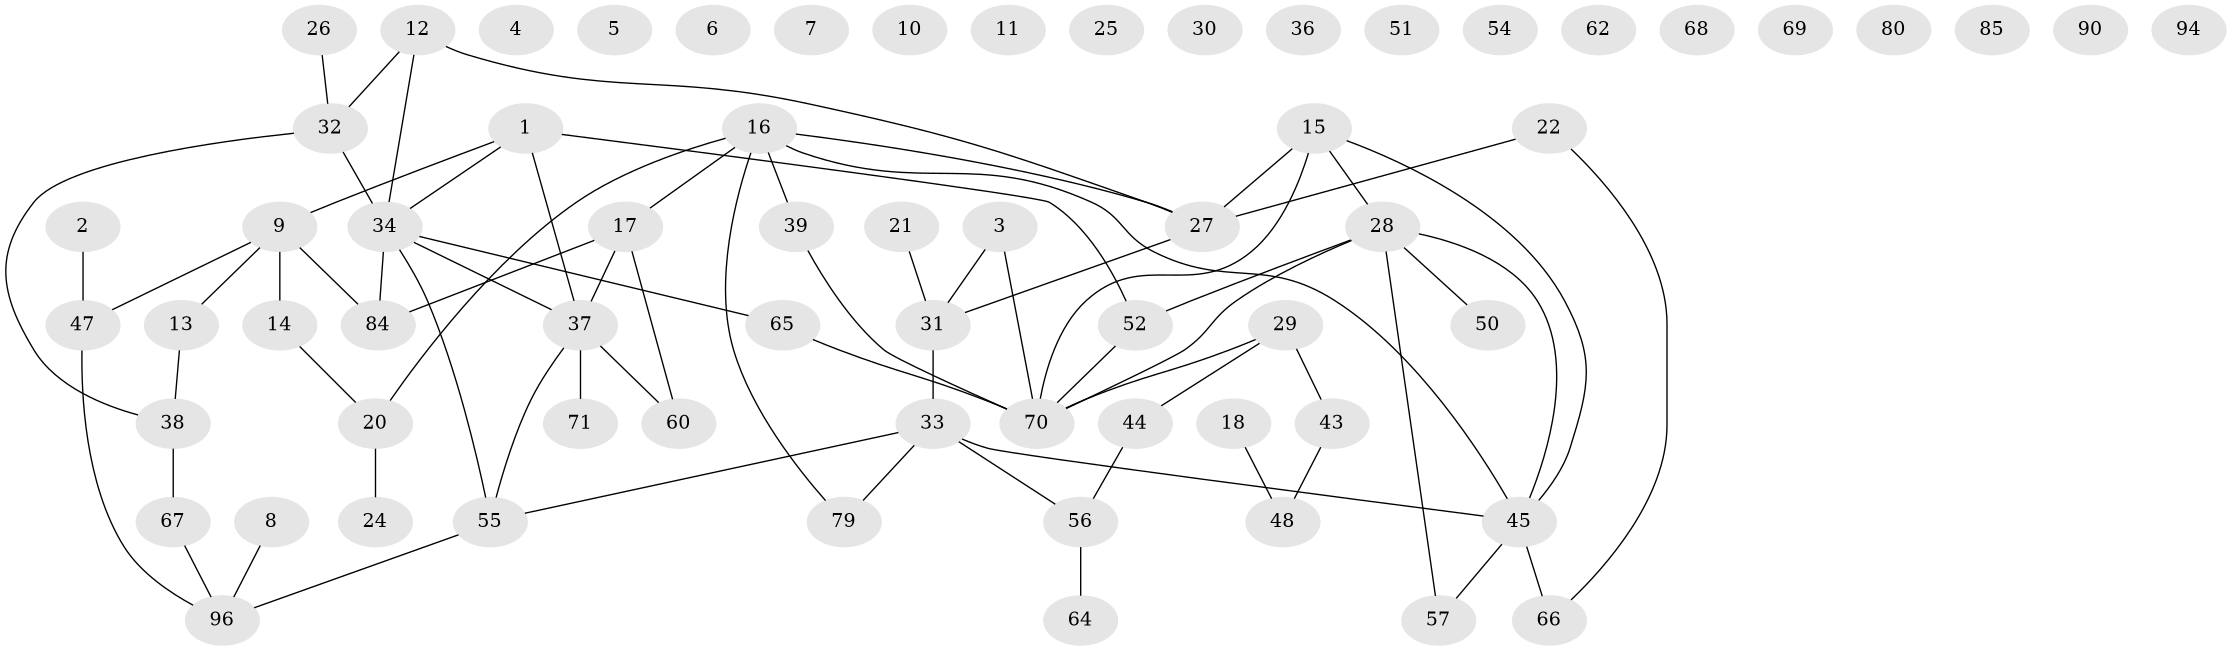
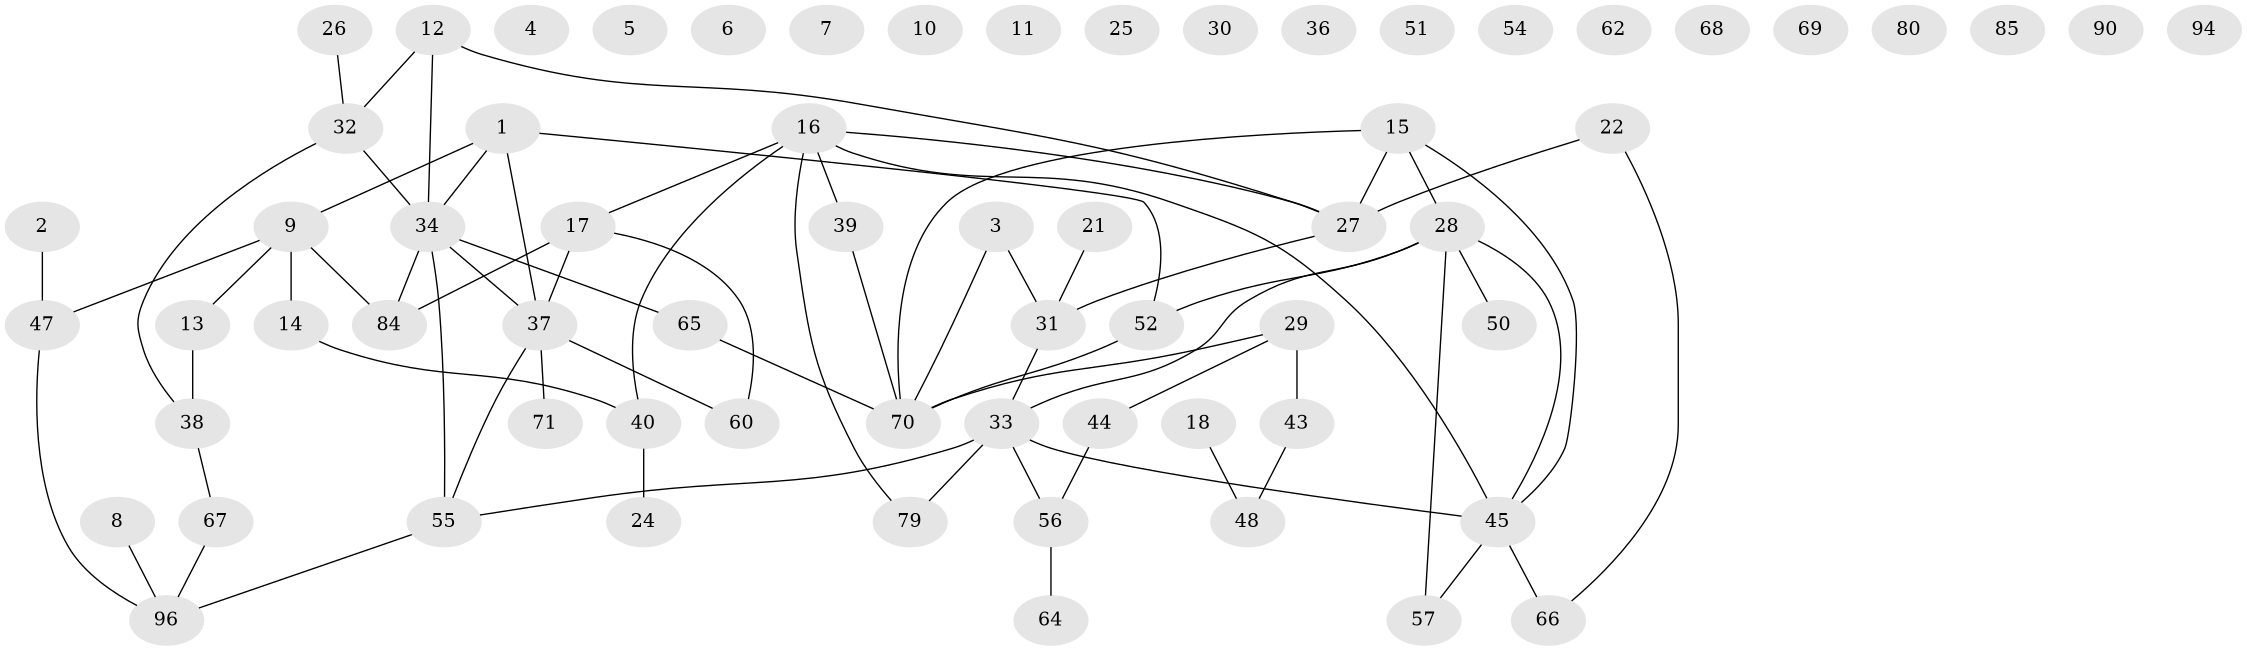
(1210, 326) -> (1223, 323)
(375, 424) -> (644, 424)
